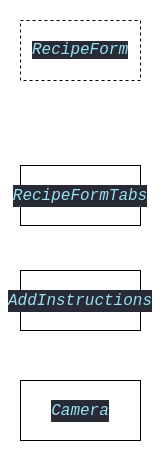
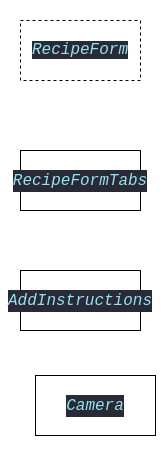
(81, 196) -> (81, 181)
(81, 411) -> (96, 406)
